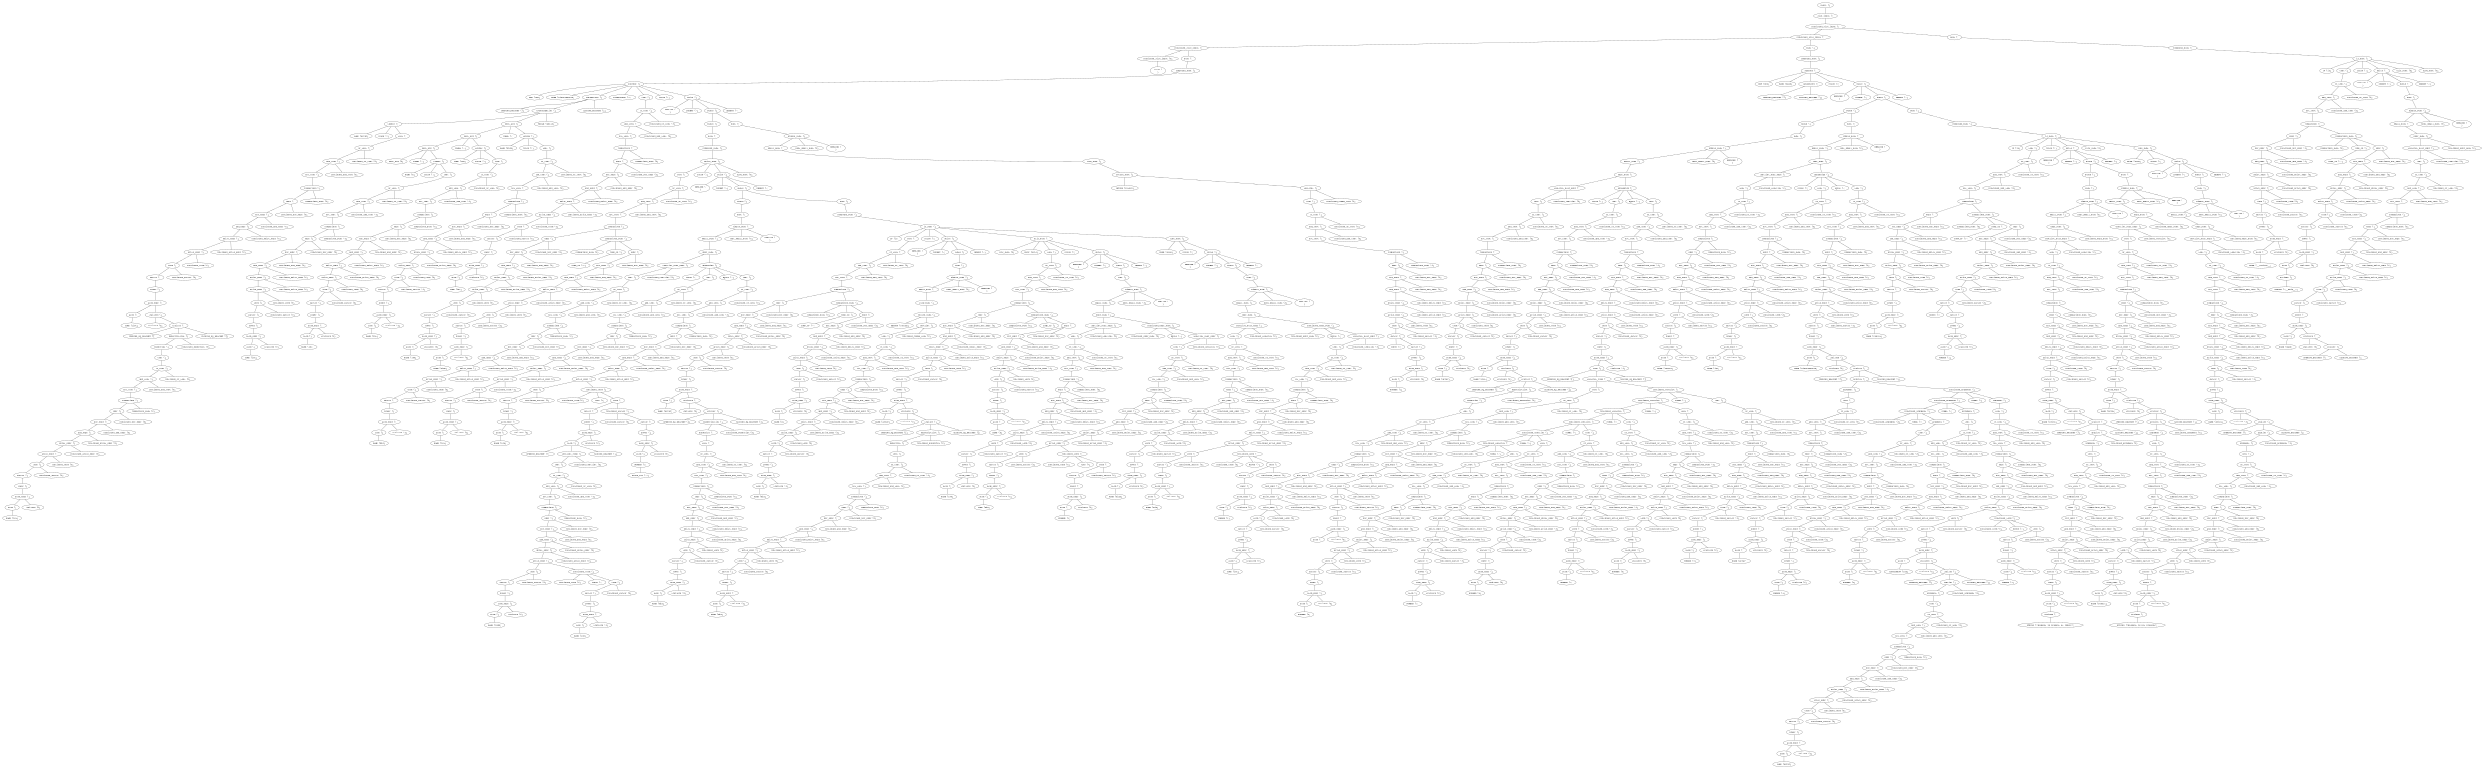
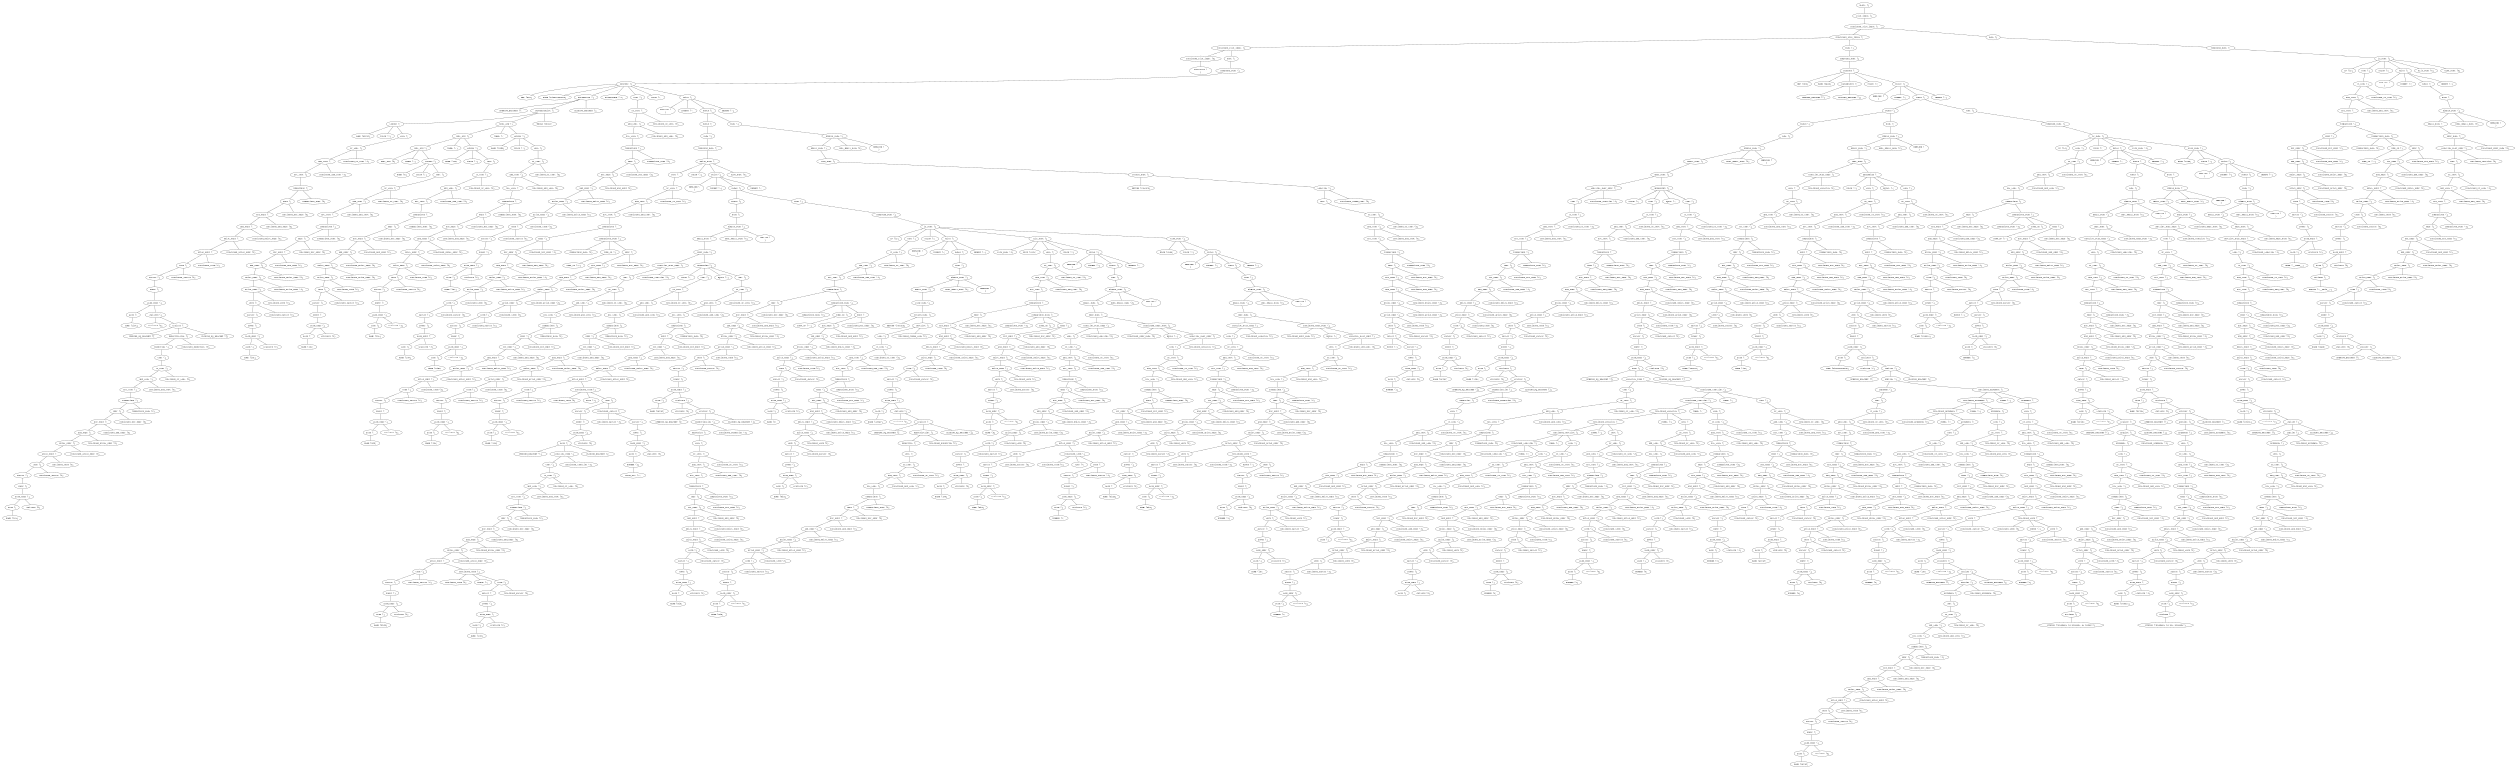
(1158, 71) -> (1201, 71)
(2260, 265) -> (2295, 265)
(1898, 572) -> (1921, 572)
(1413, 604) -> none
